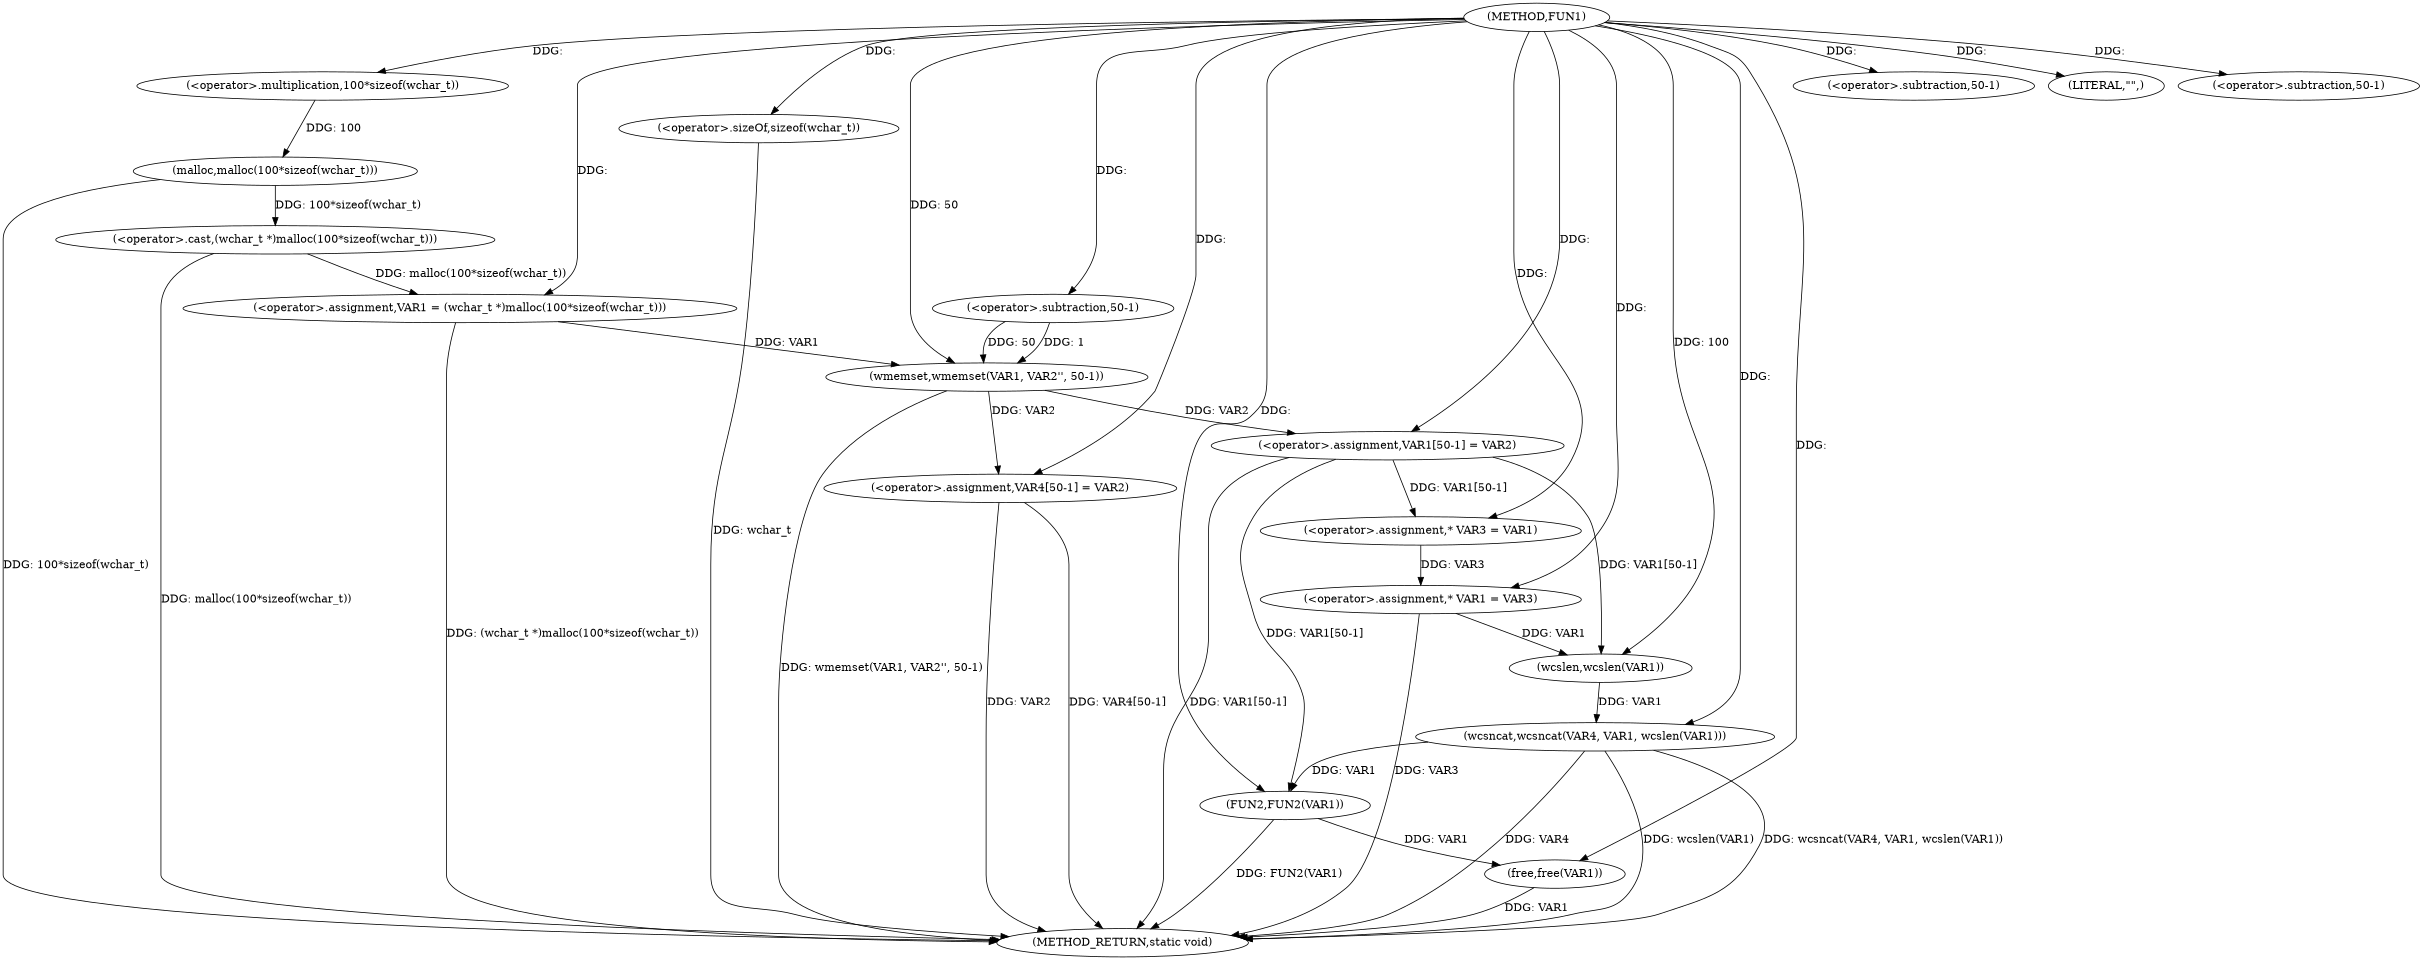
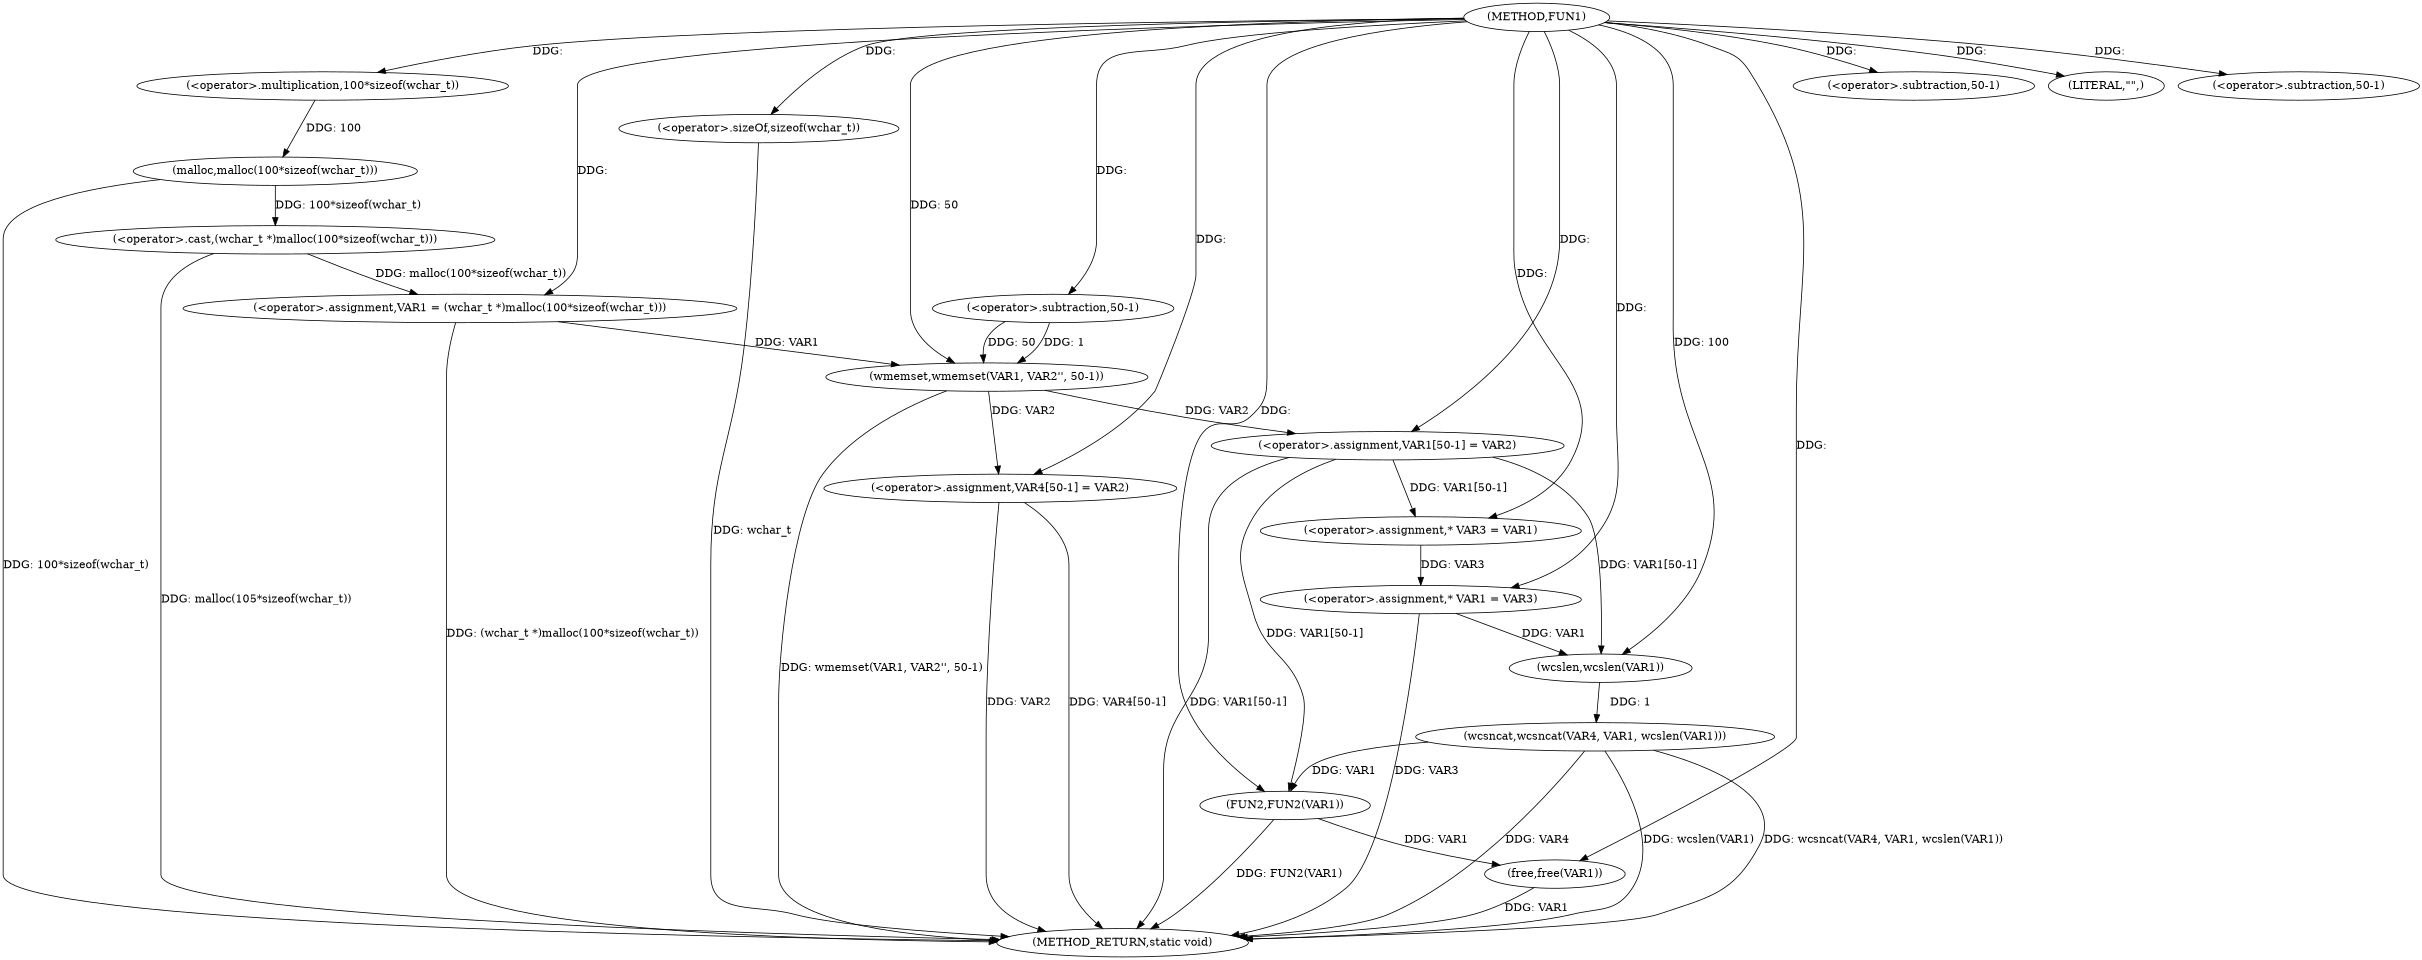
(1740, 334) -> none
(256, 600) -> (256, 600)
(1631, 703) -> (1631, 703)
